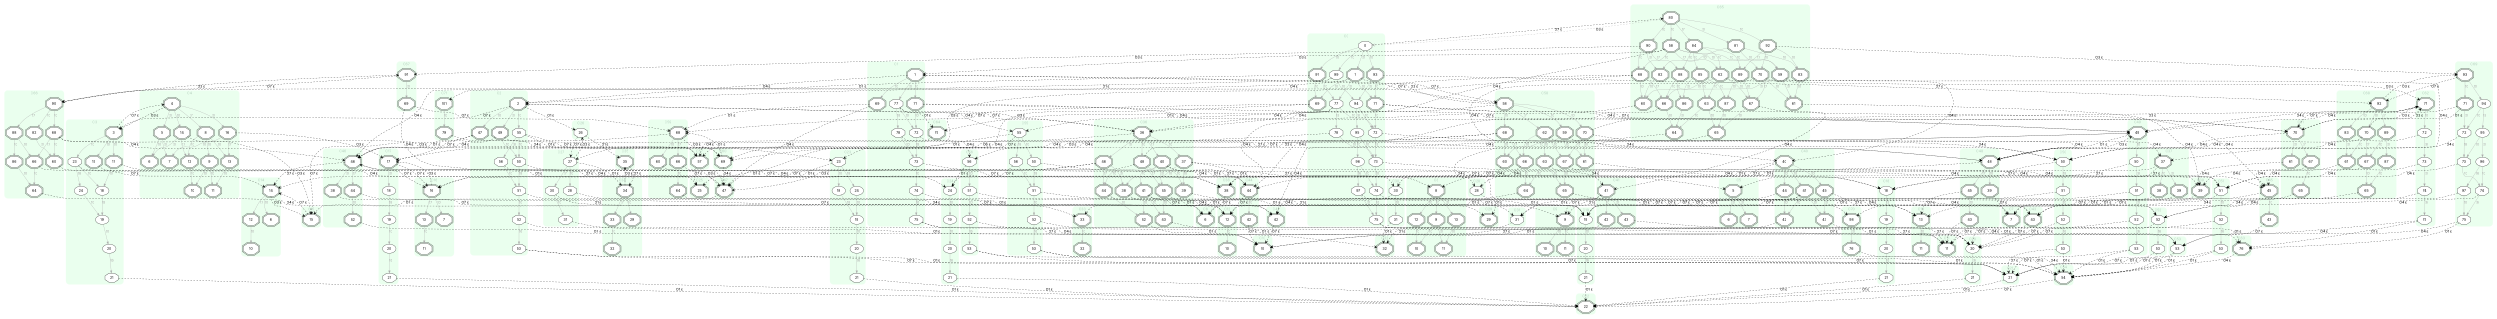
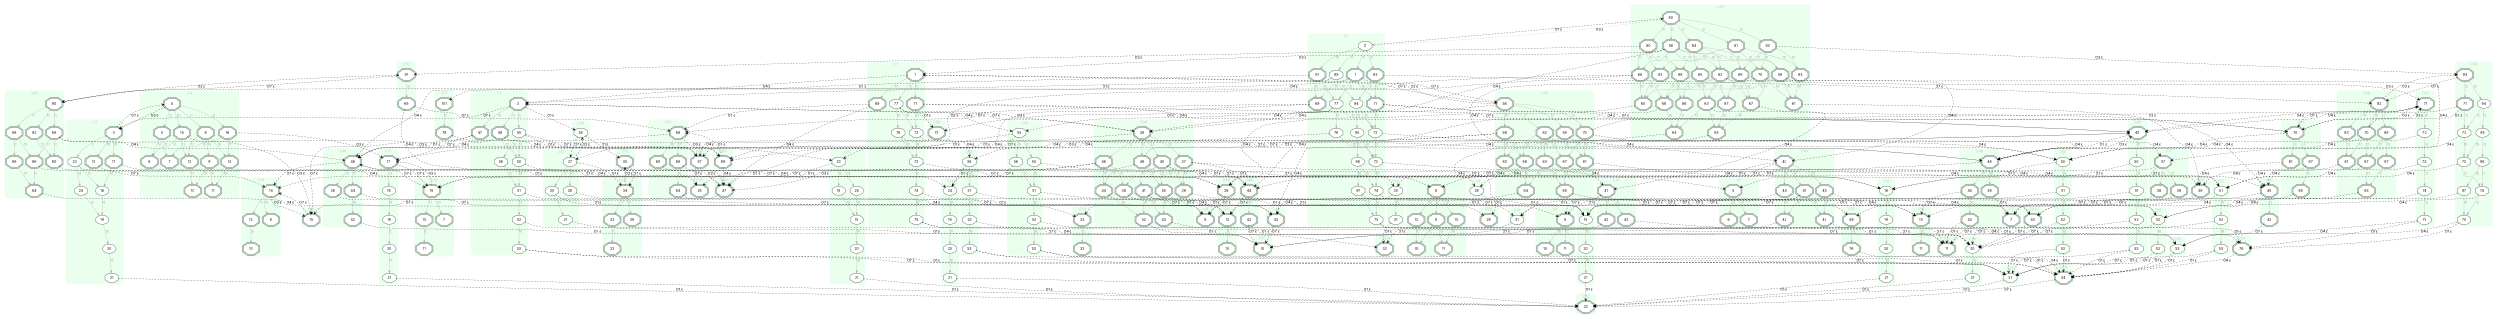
(987, 145) -> (987, 145)
